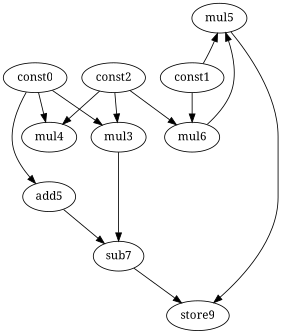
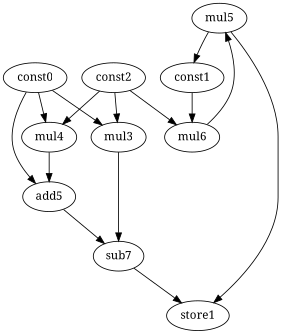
(209, 52) -> (202, 43)
none -> (49, 163)
(198, 316) -> (198, 316)
